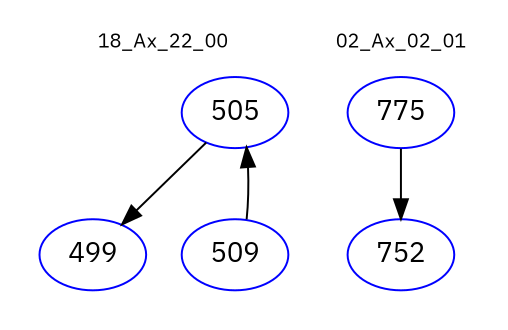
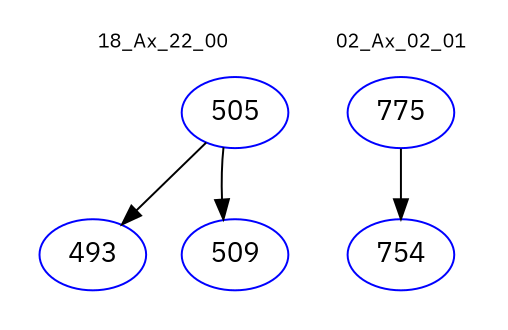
(248, 193) -> (222, 173)
(93, 255) -> (93, 255)
(401, 255) -> (401, 255)
